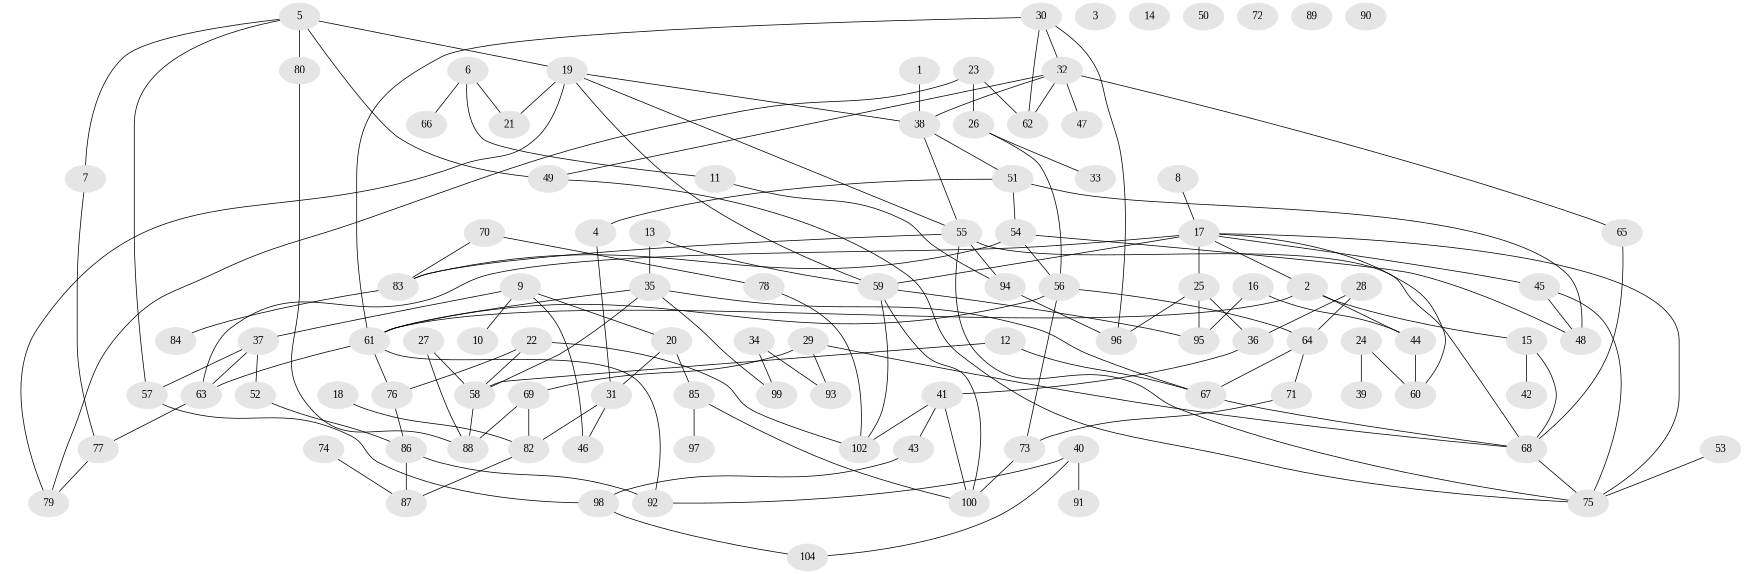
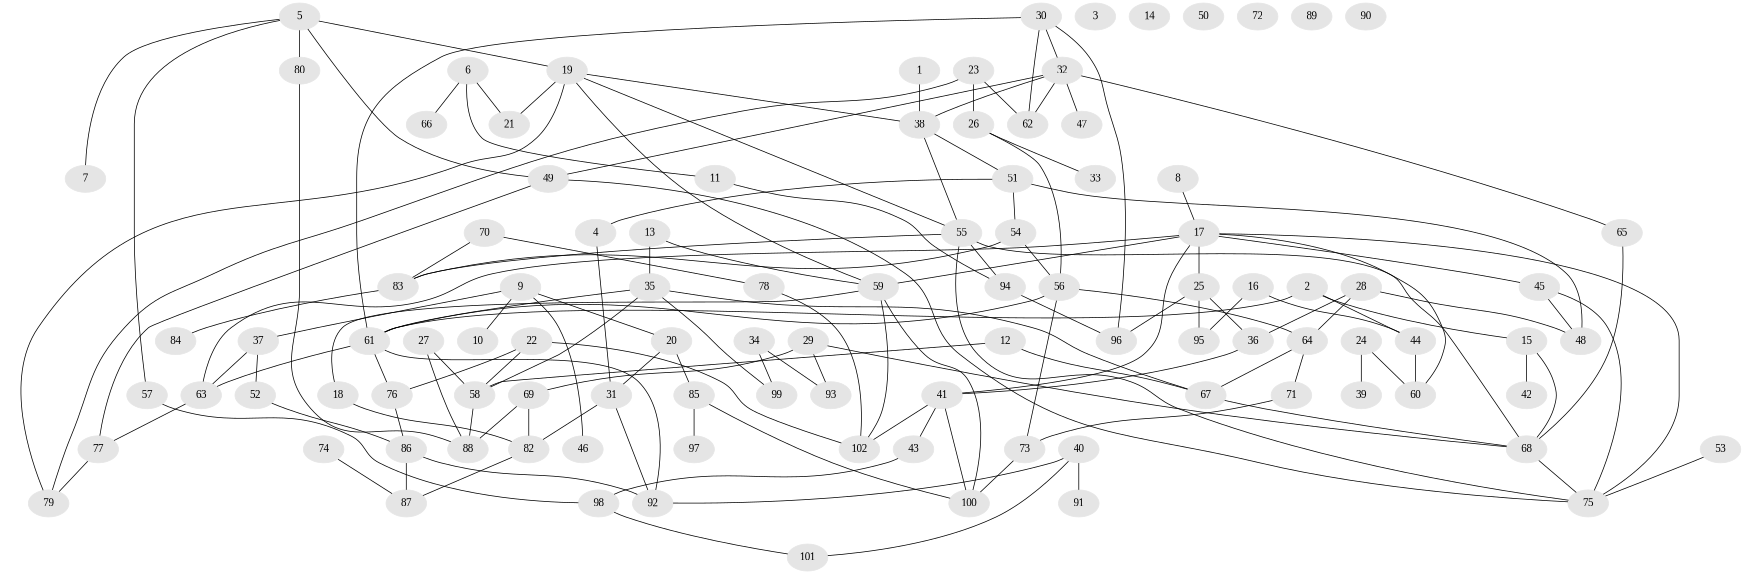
(1253, 260) -> (1129, 363)
(1400, 271) -> (1473, 310)
(1040, 310) -> (643, 302)
(77, 315) -> (282, 276)
(201, 369) -> none
(597, 422) -> (632, 449)
(808, 558) -> (808, 558)
